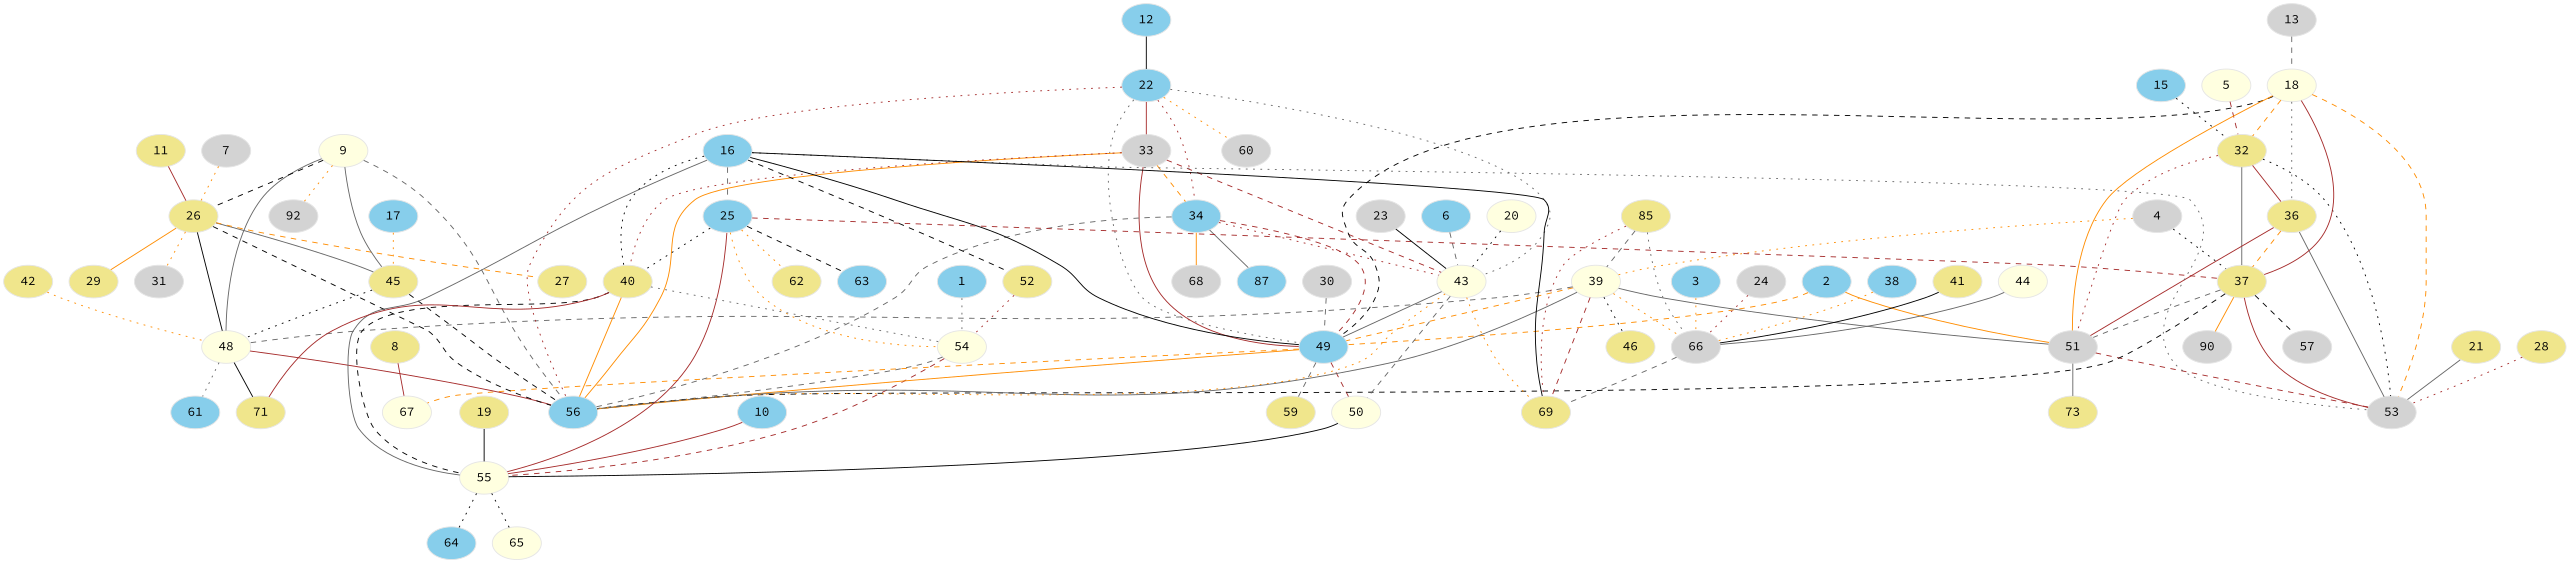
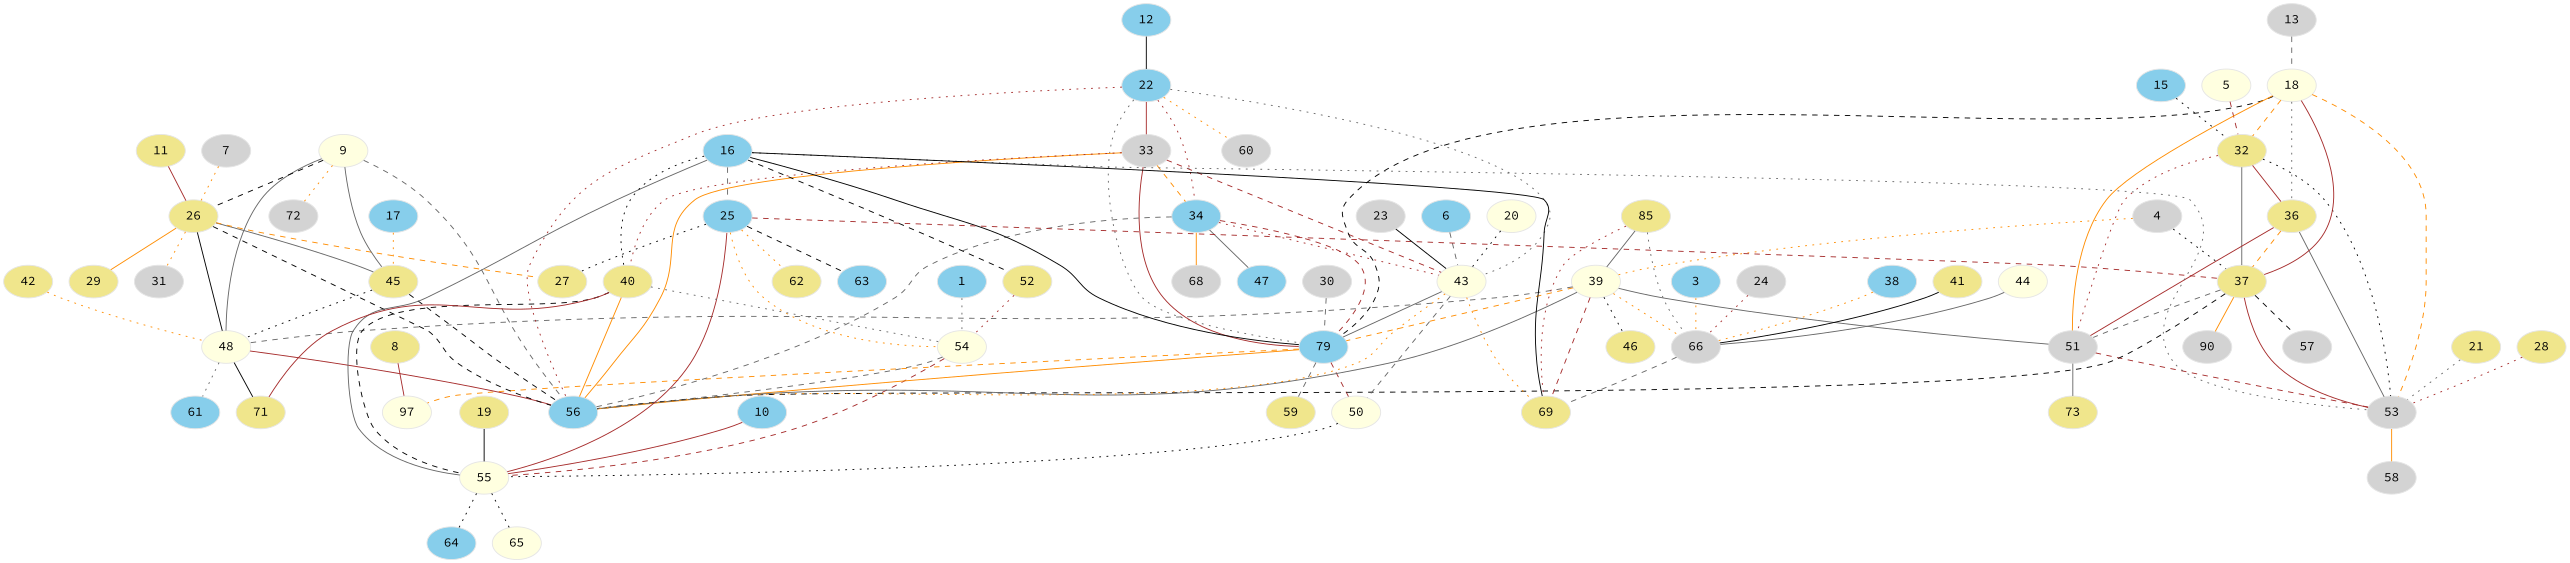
(293, 216) -> (293, 216)
(1625, 243) -> (1625, 243)
(678, 249) -> (643, 246)
(1262, 282) -> (1262, 282)
(1827, 282) -> none
(1323, 347) -> (1323, 347)
(2434, 380) -> (2434, 380)
(407, 412) -> (407, 412)
(925, 467) -> (925, 467)
none -> (2392, 478)
